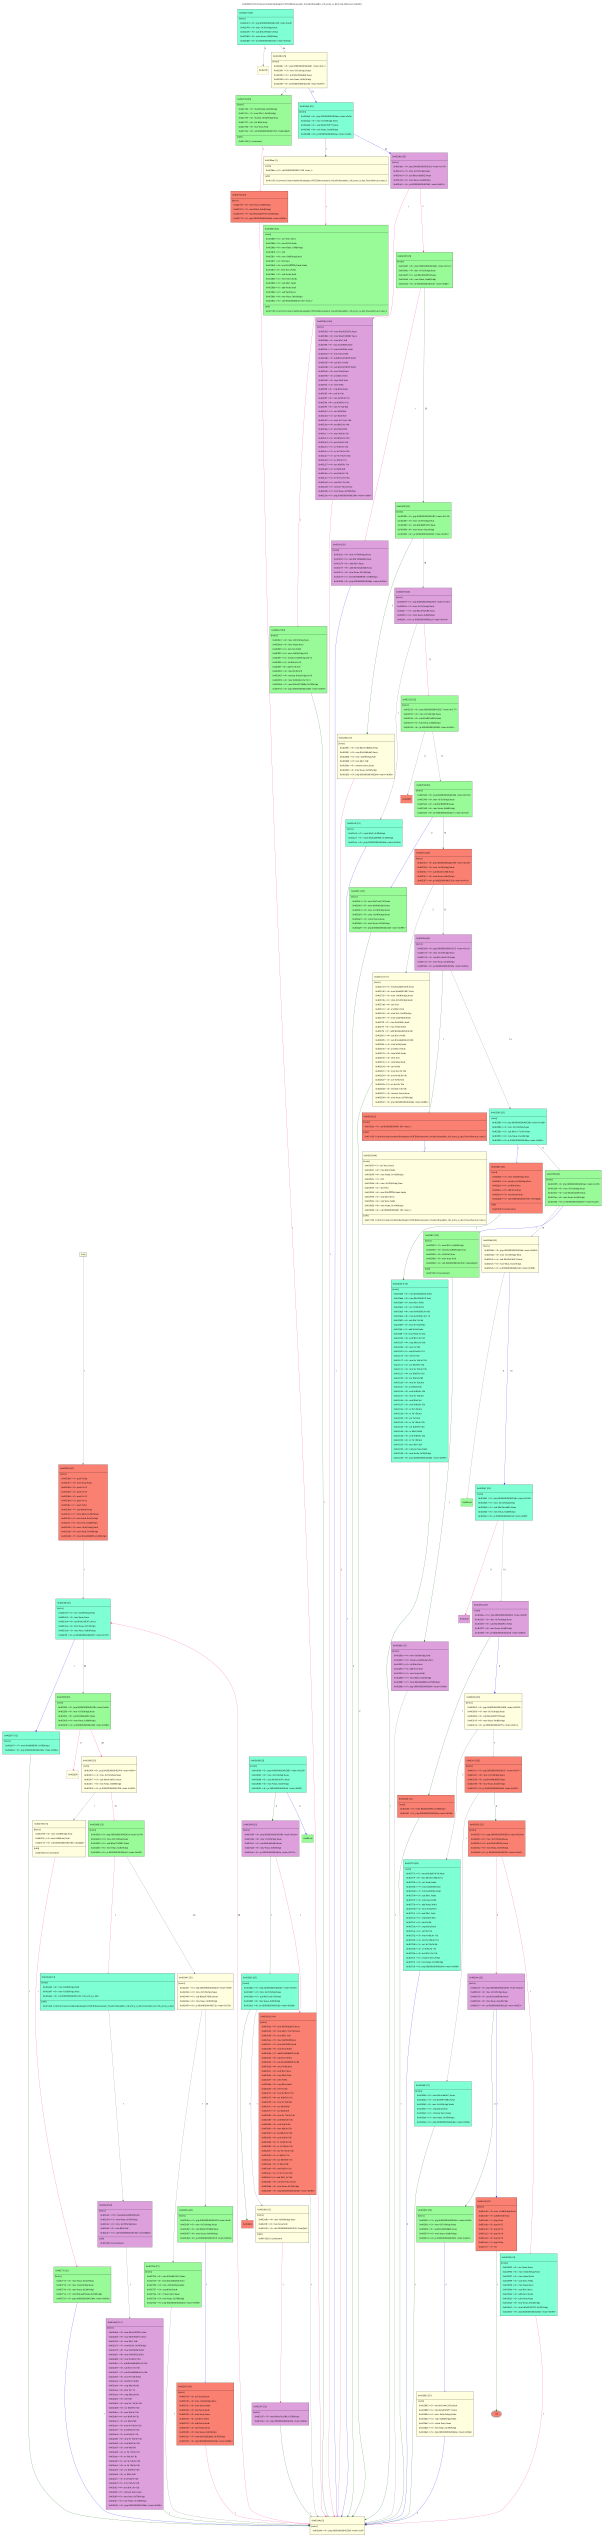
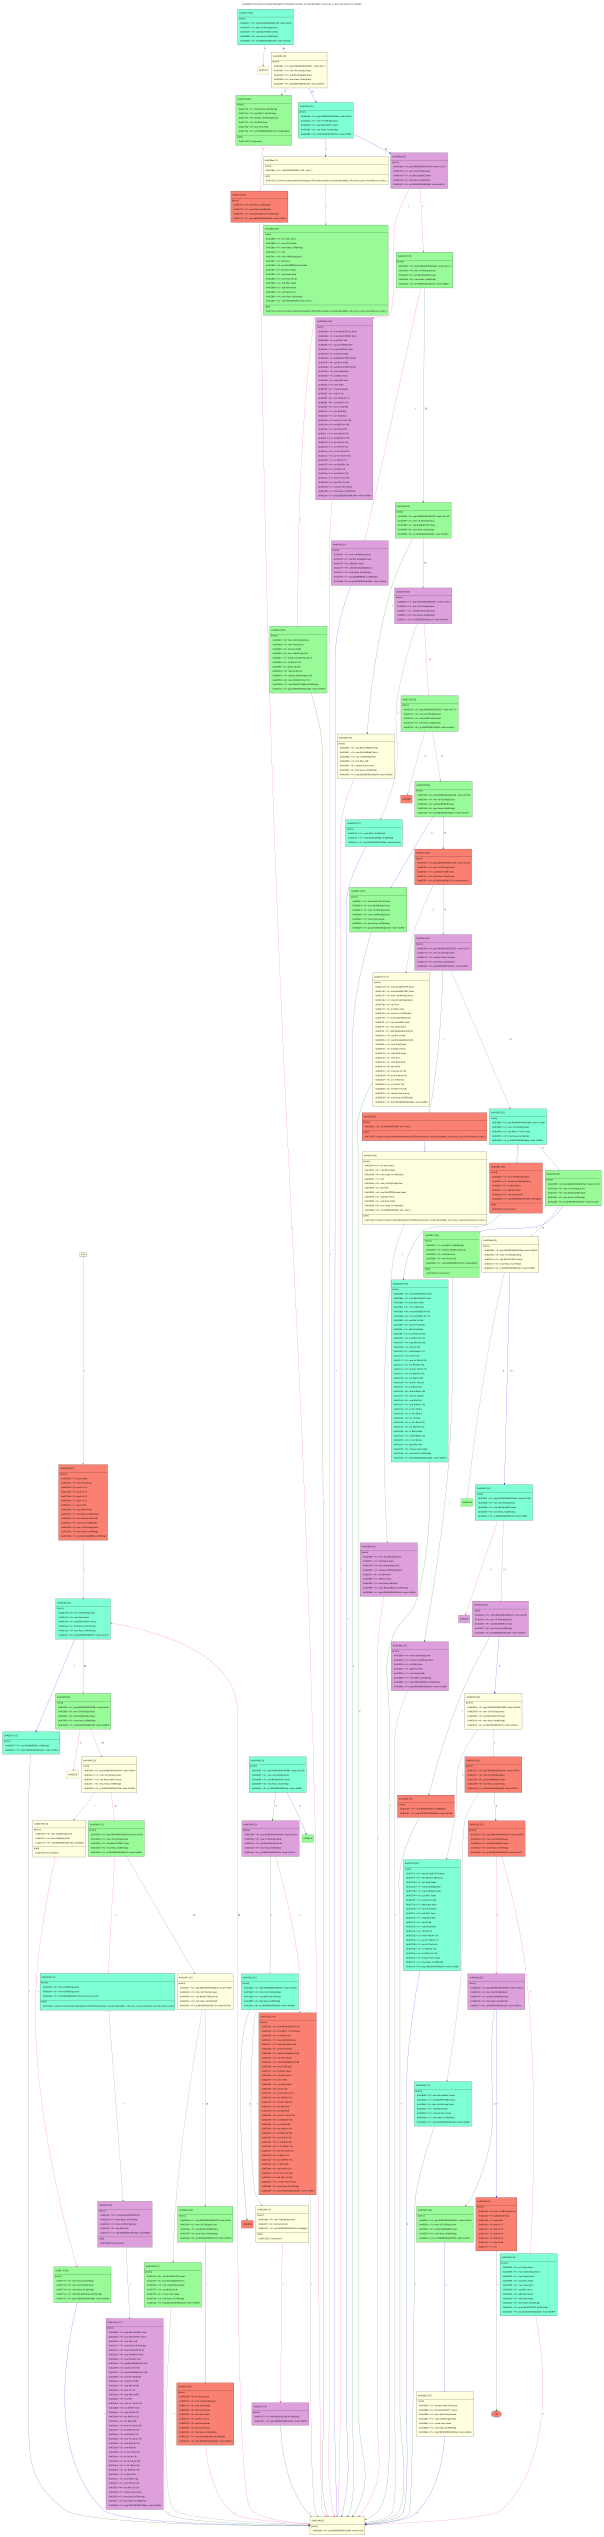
none -> (389, 1570)
